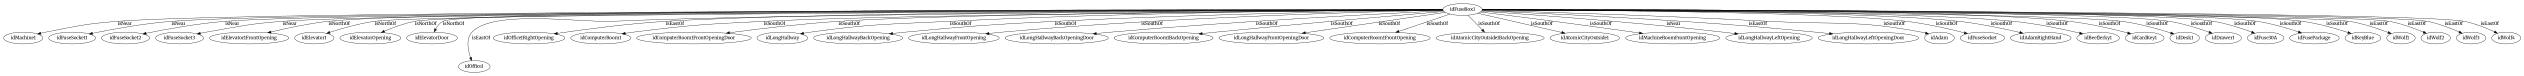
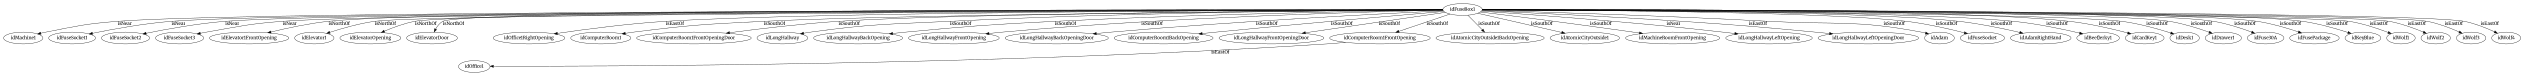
(943, 14) -> (920, 61)
